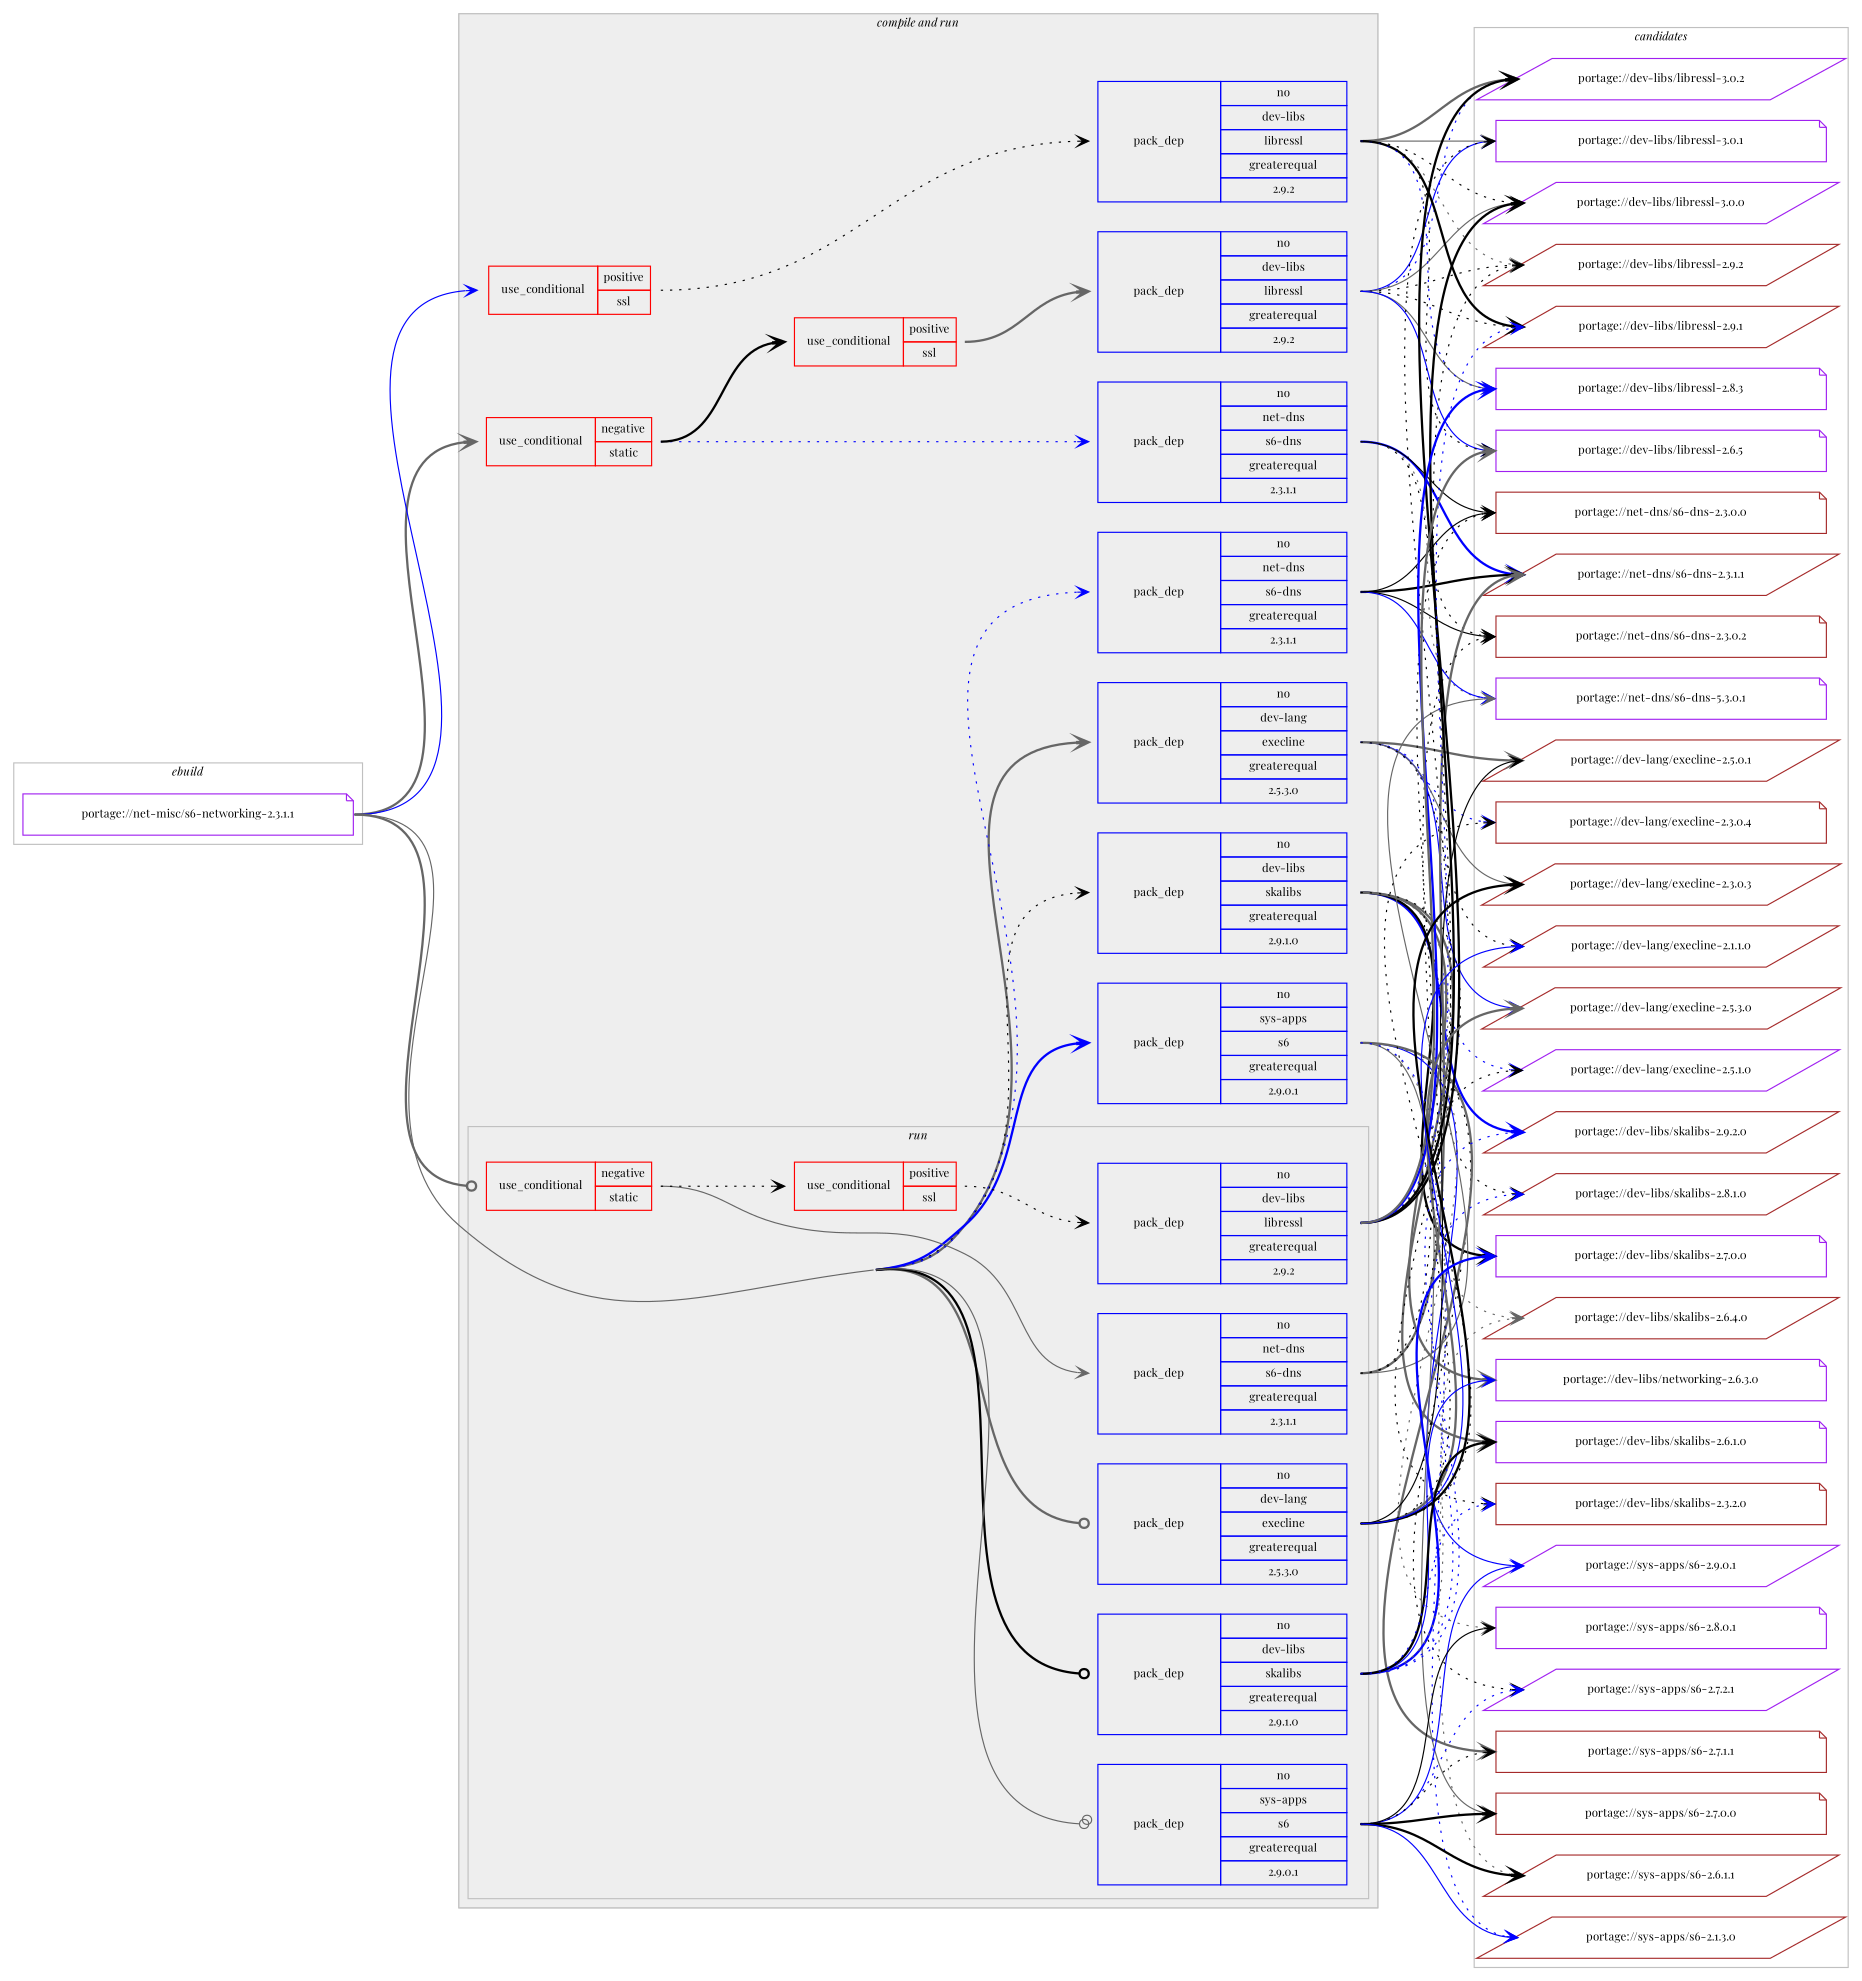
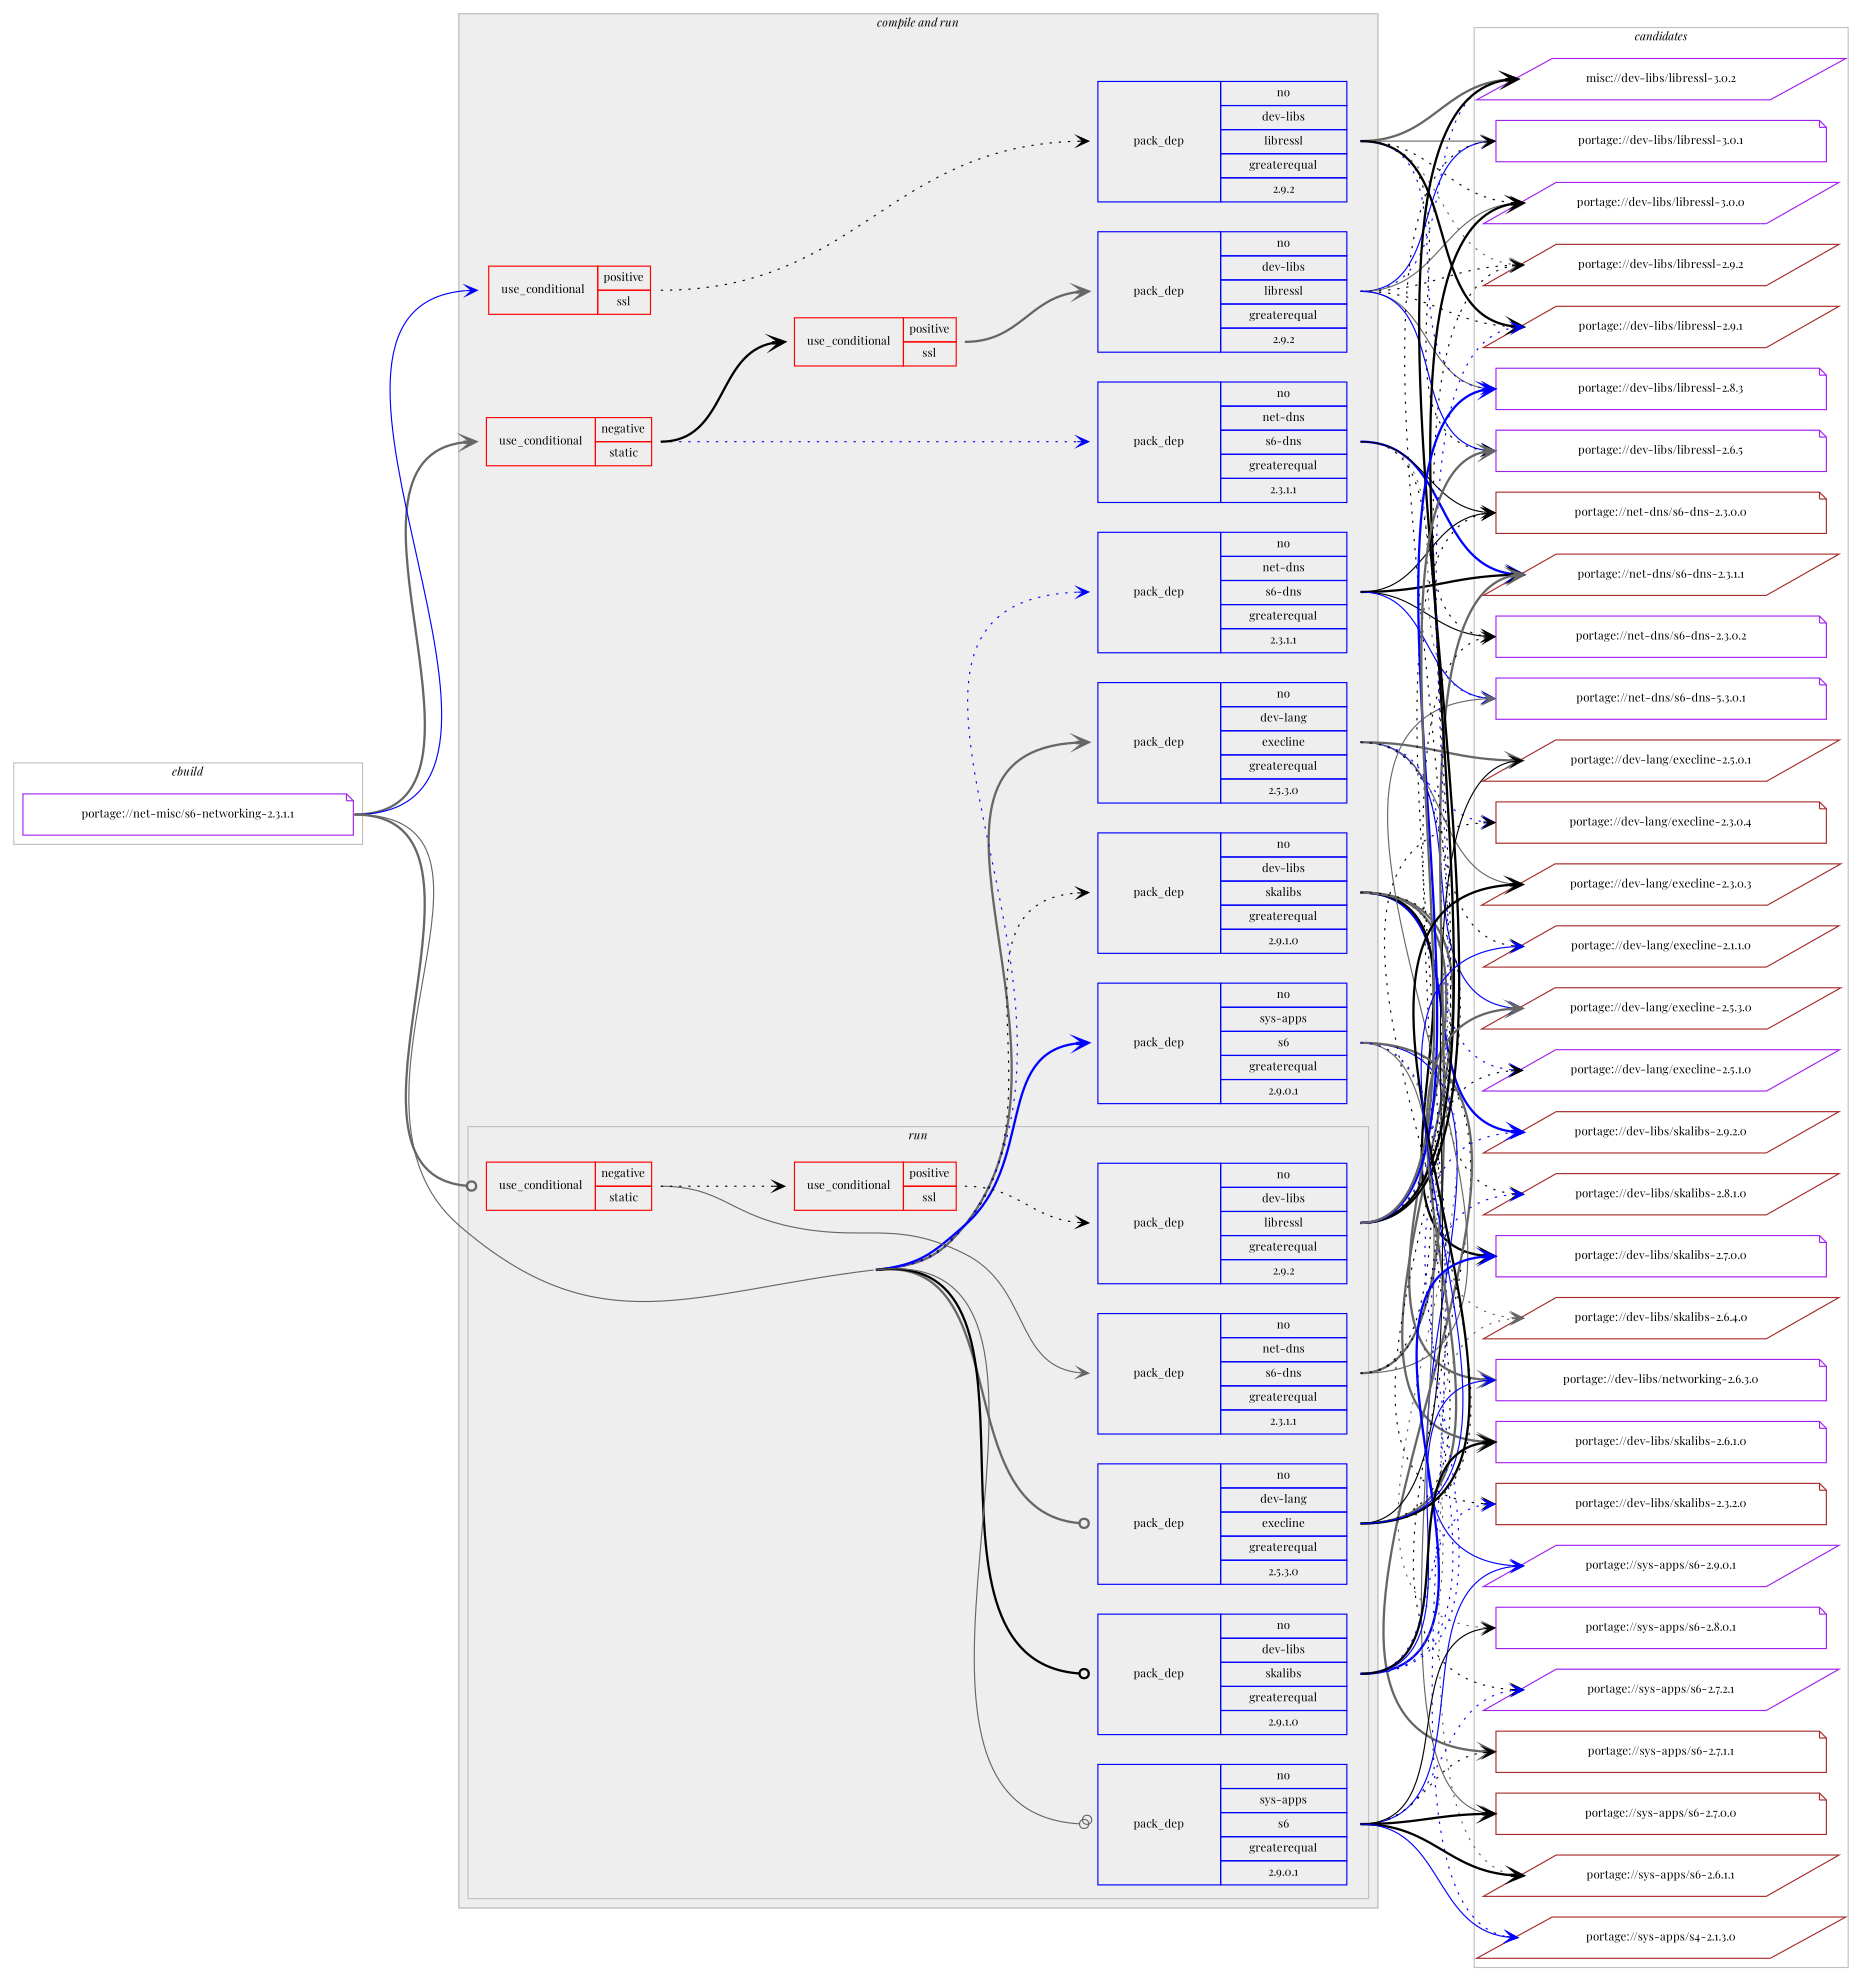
(1661, 79) -> (1661, 79)
(1661, 637) -> (1661, 637)
(1661, 1938) -> (1661, 1938)
